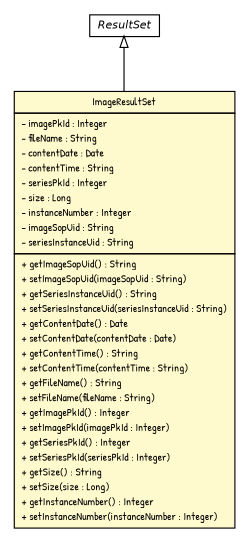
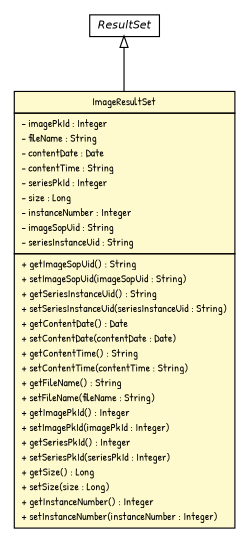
(62, 472) -> (58, 472)
